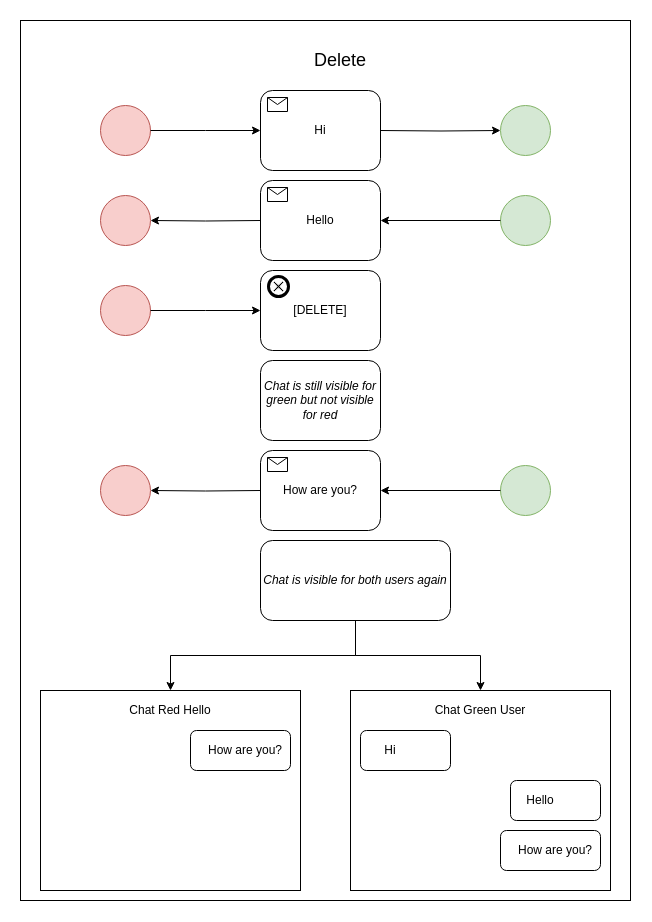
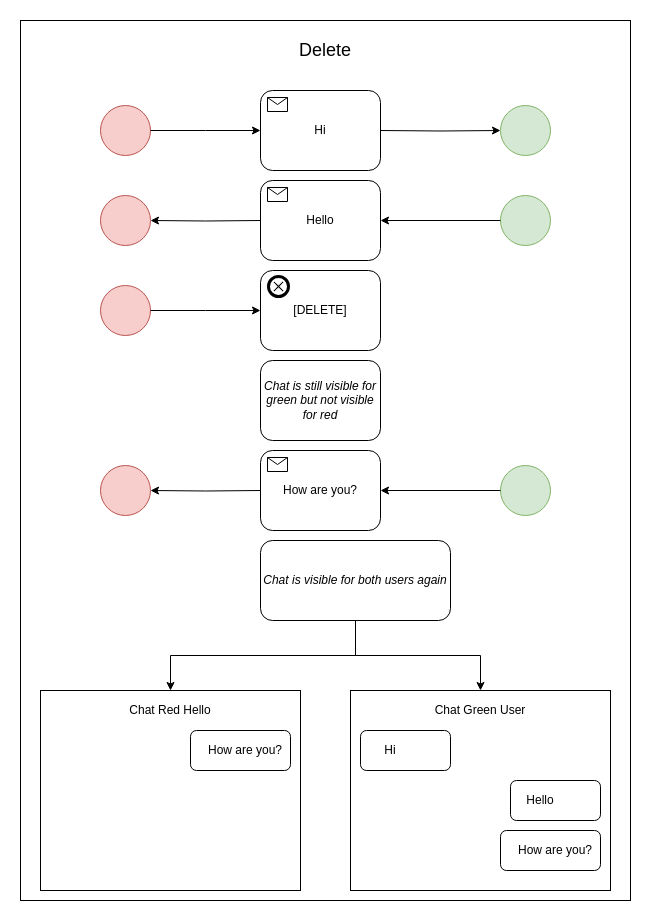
(341, 61) -> (326, 51)
